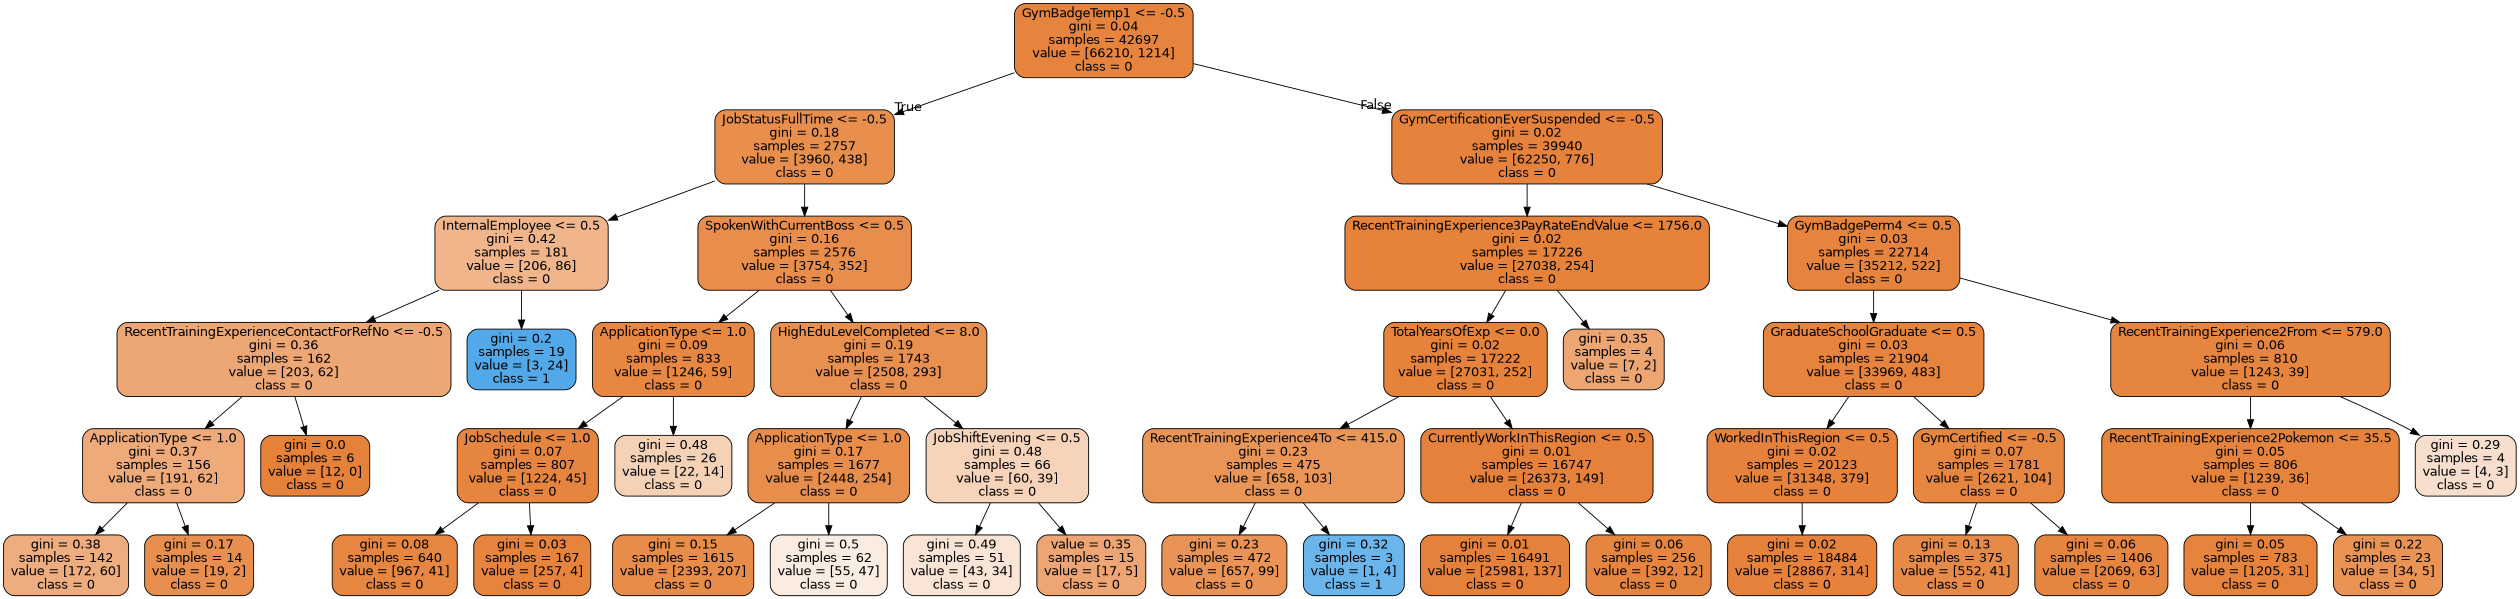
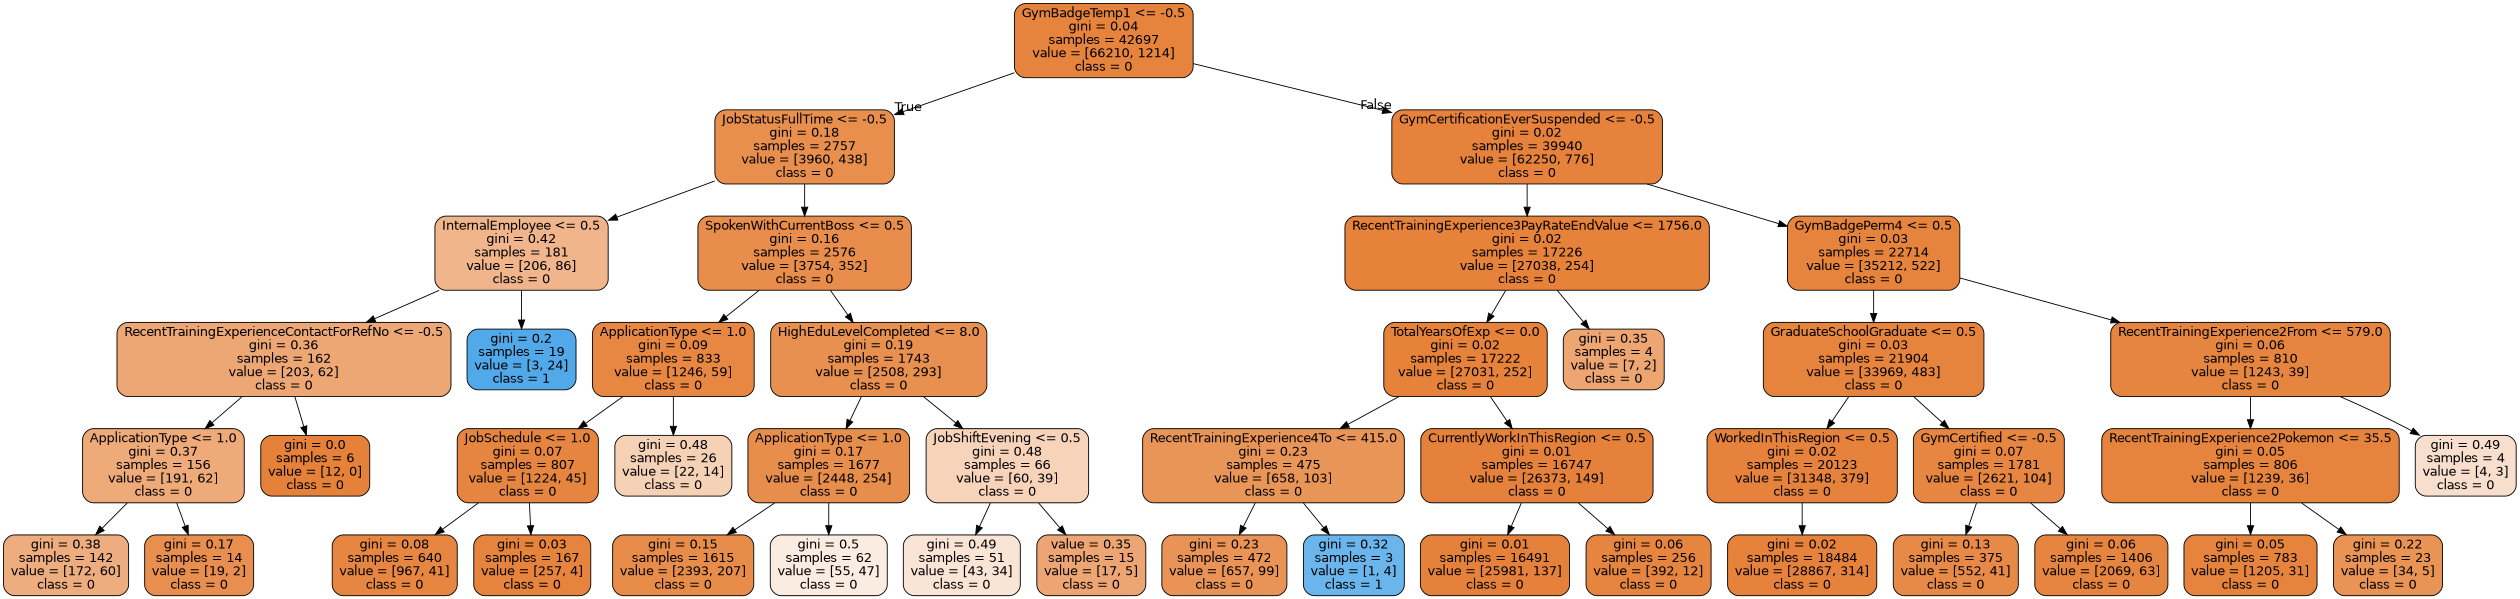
(2466, 466) -> (2466, 466)
